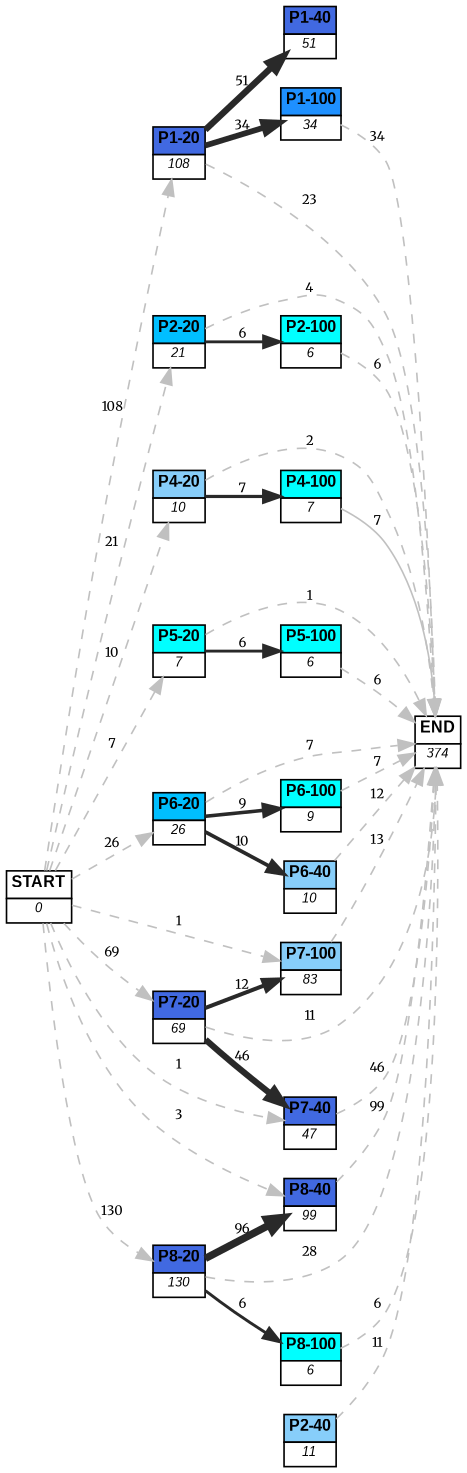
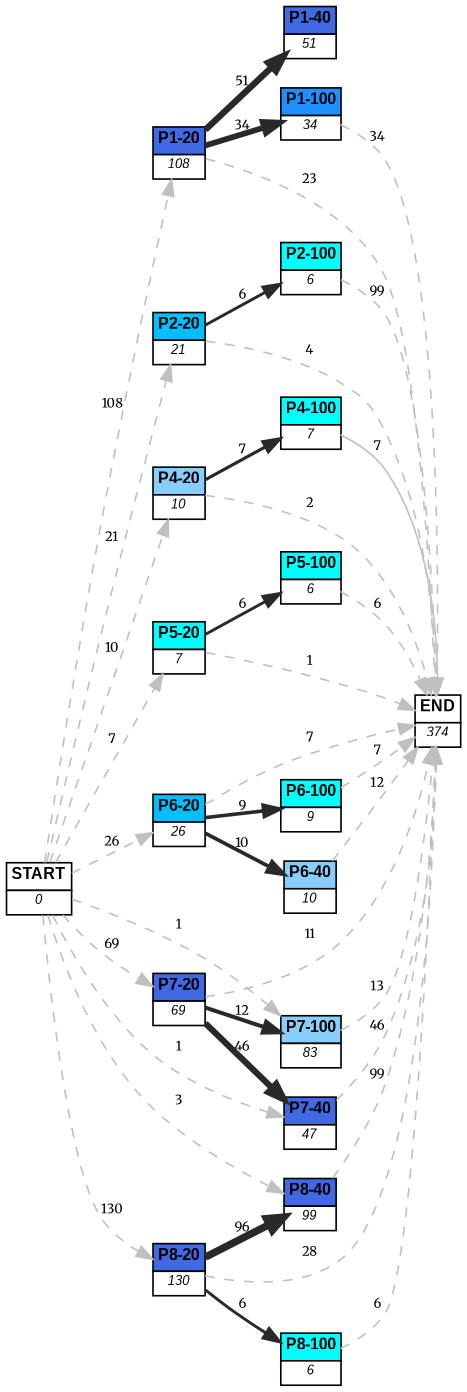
(378, 365) -> (378, 292)
(310, 1441) -> none
